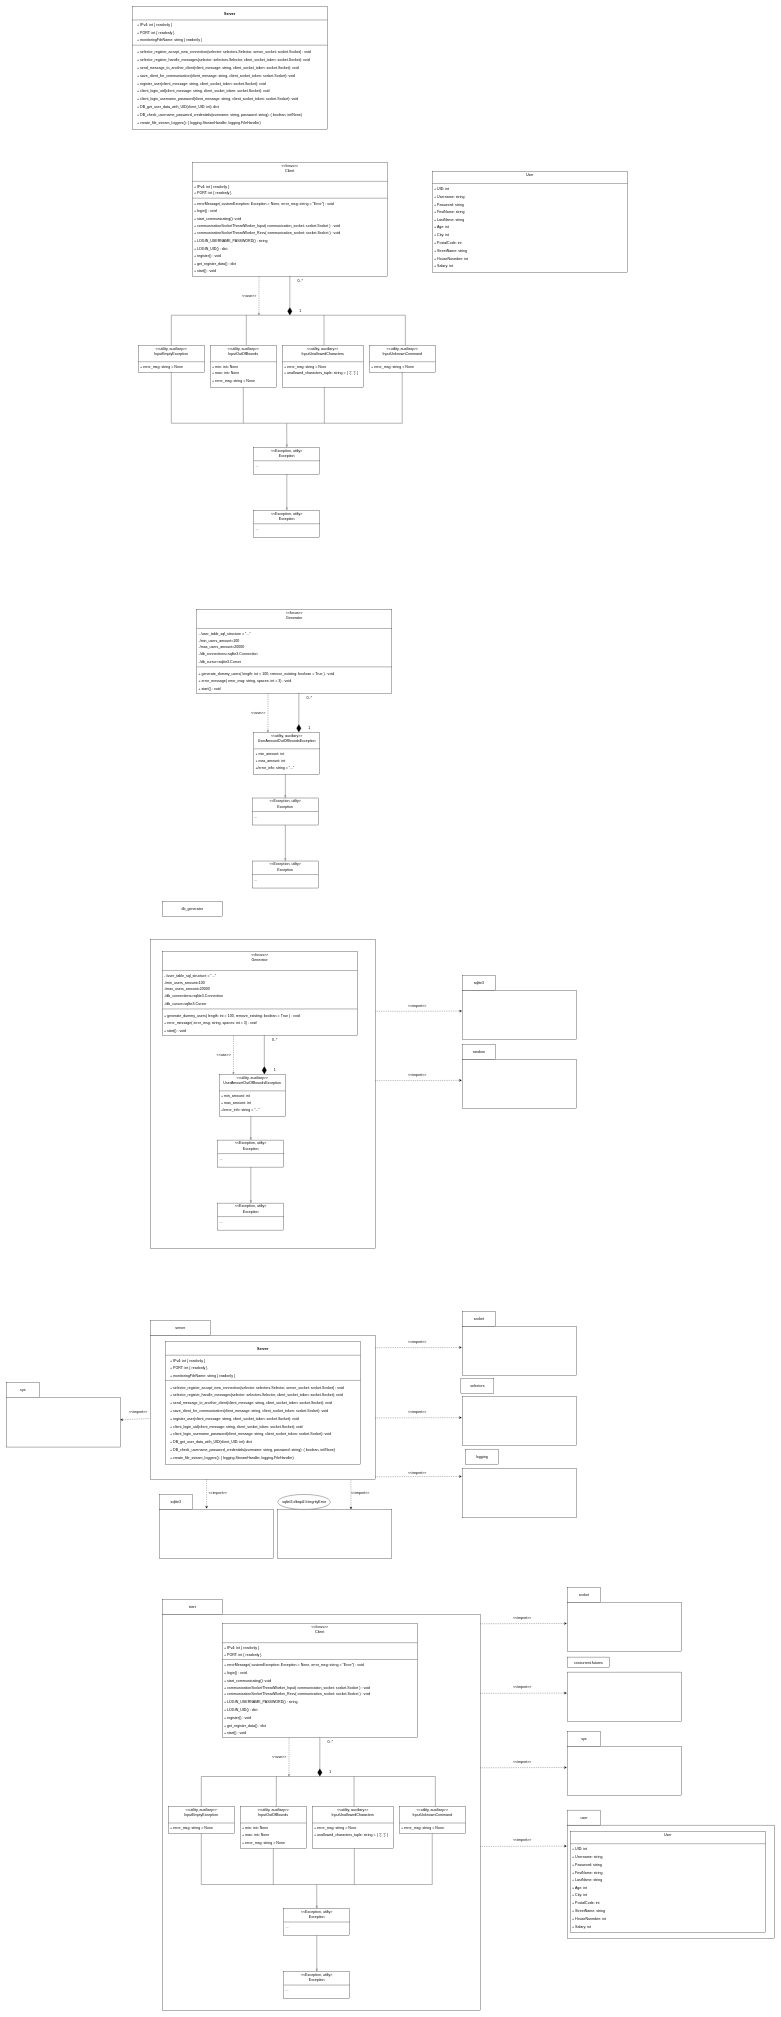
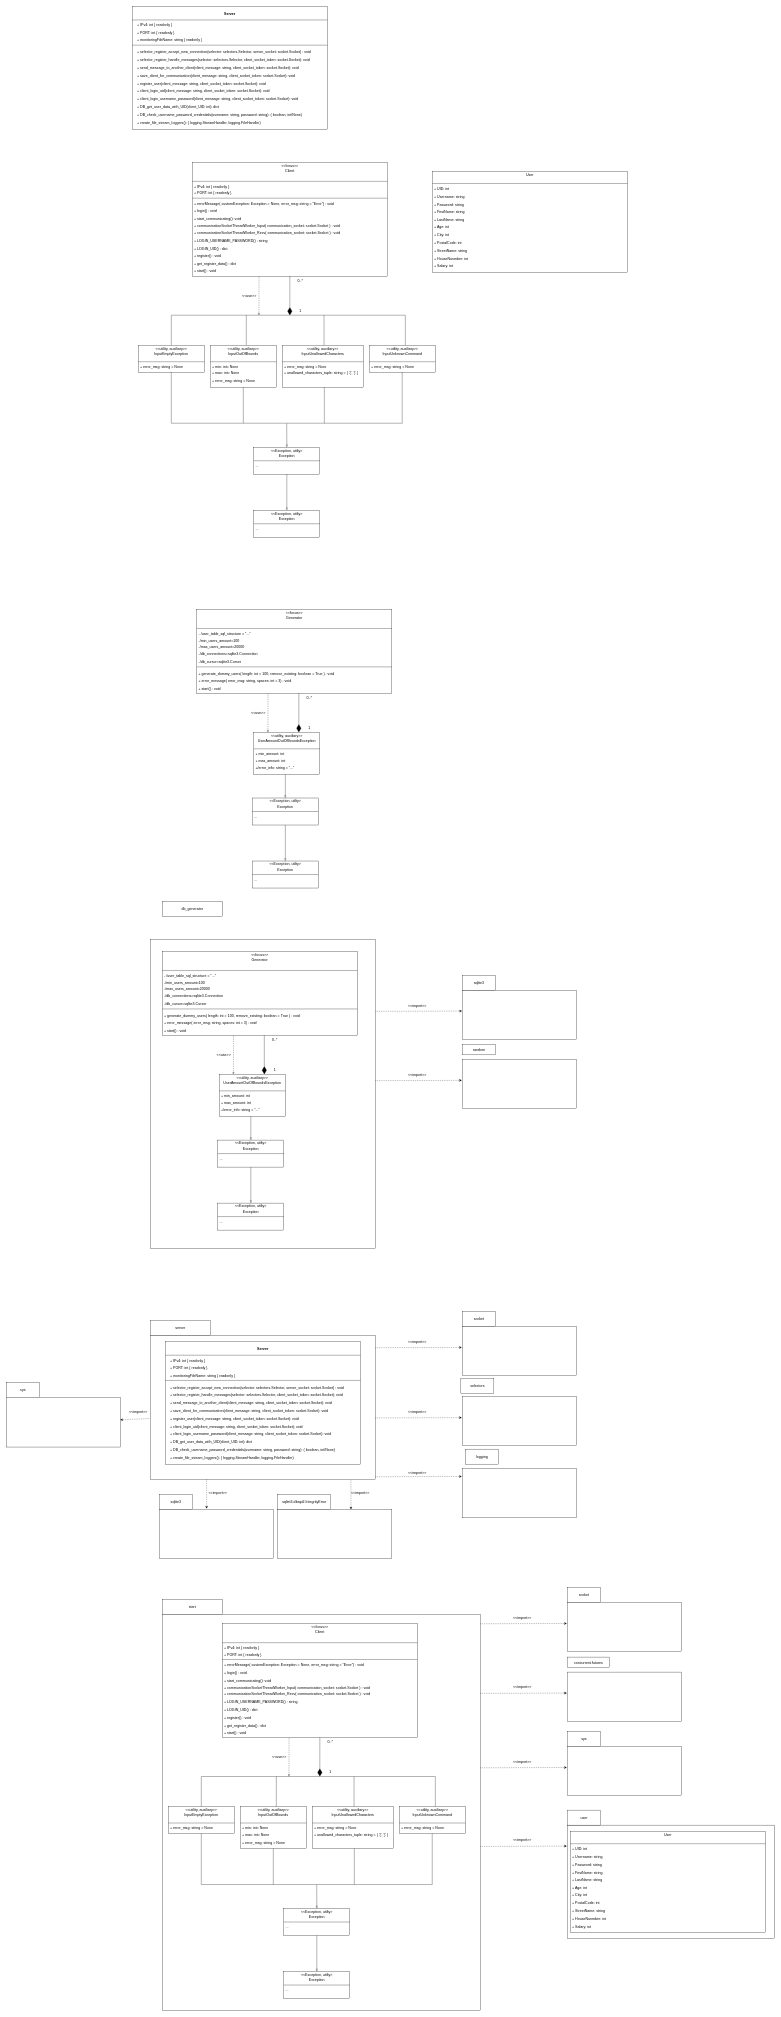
(479, 1052) -> (479, 1049)
(304, 1502) -> (304, 1502)
